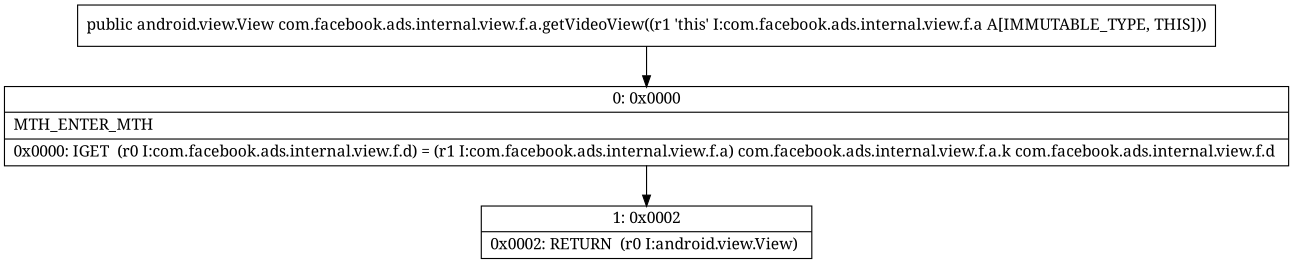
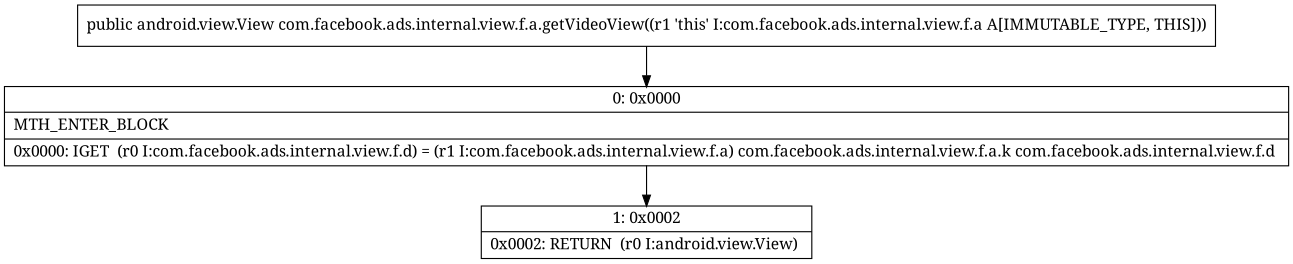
(84, 125) -> (91, 125)
